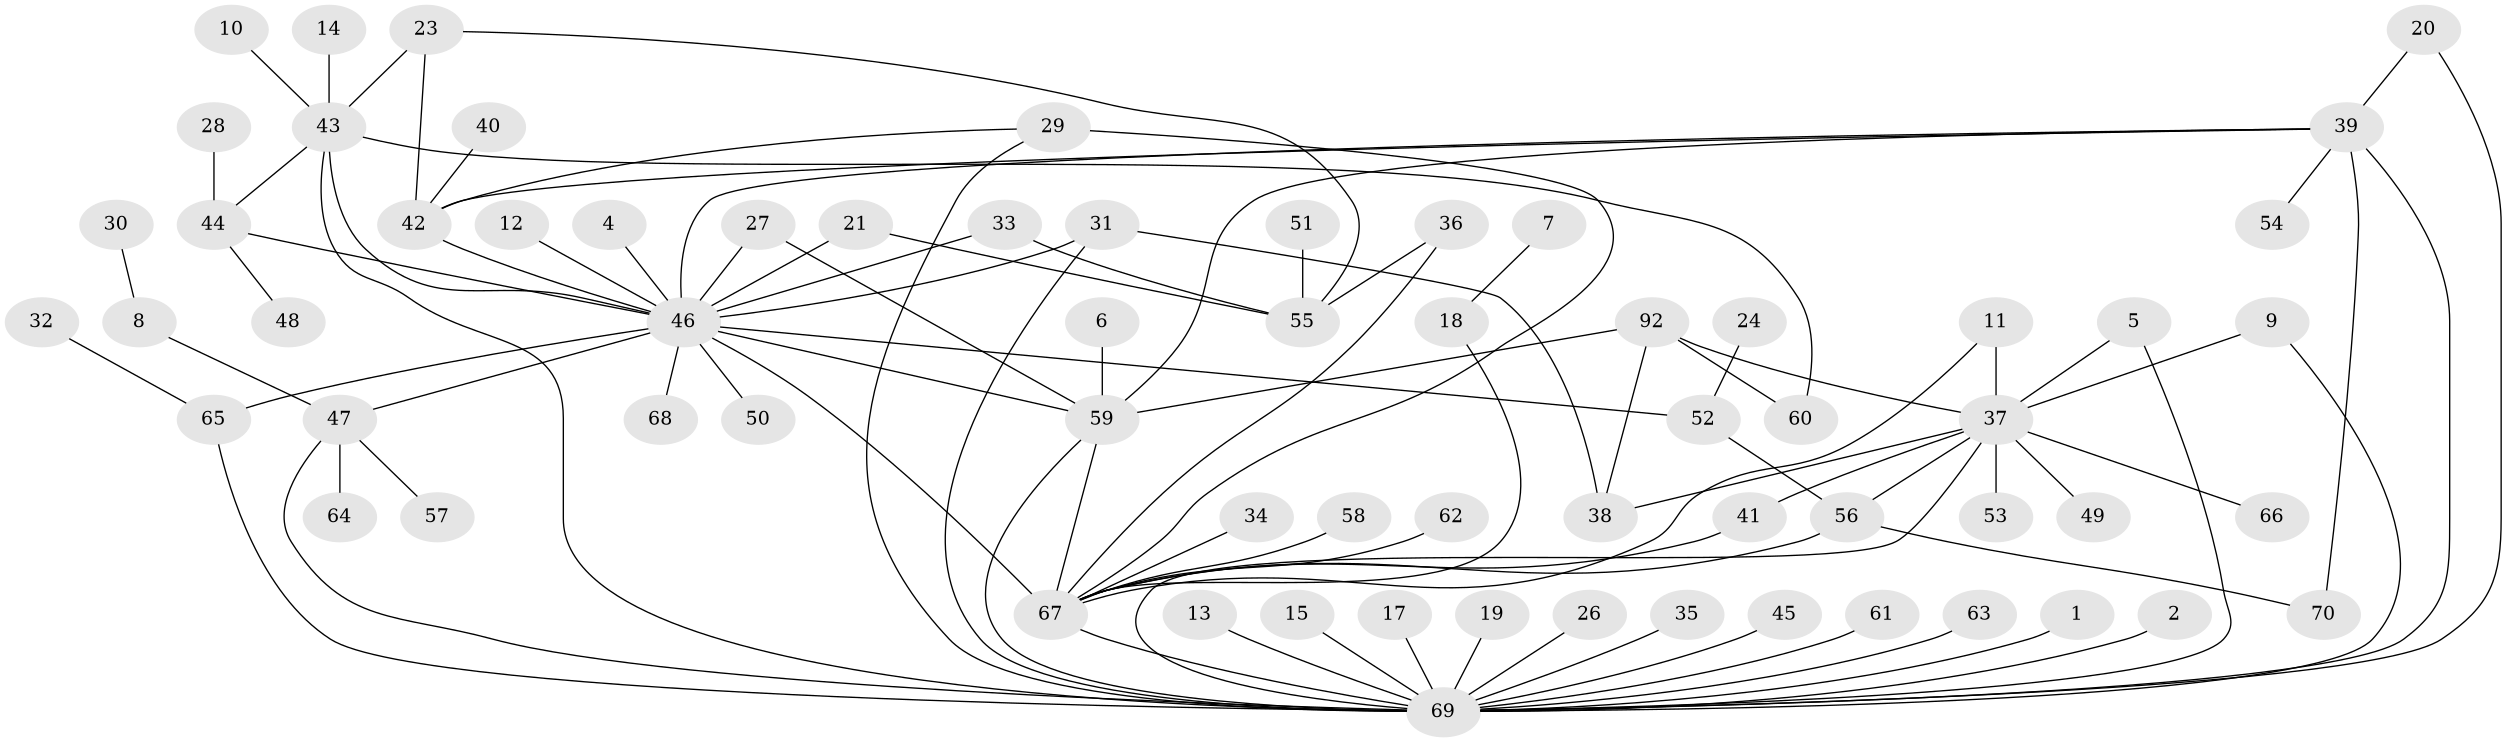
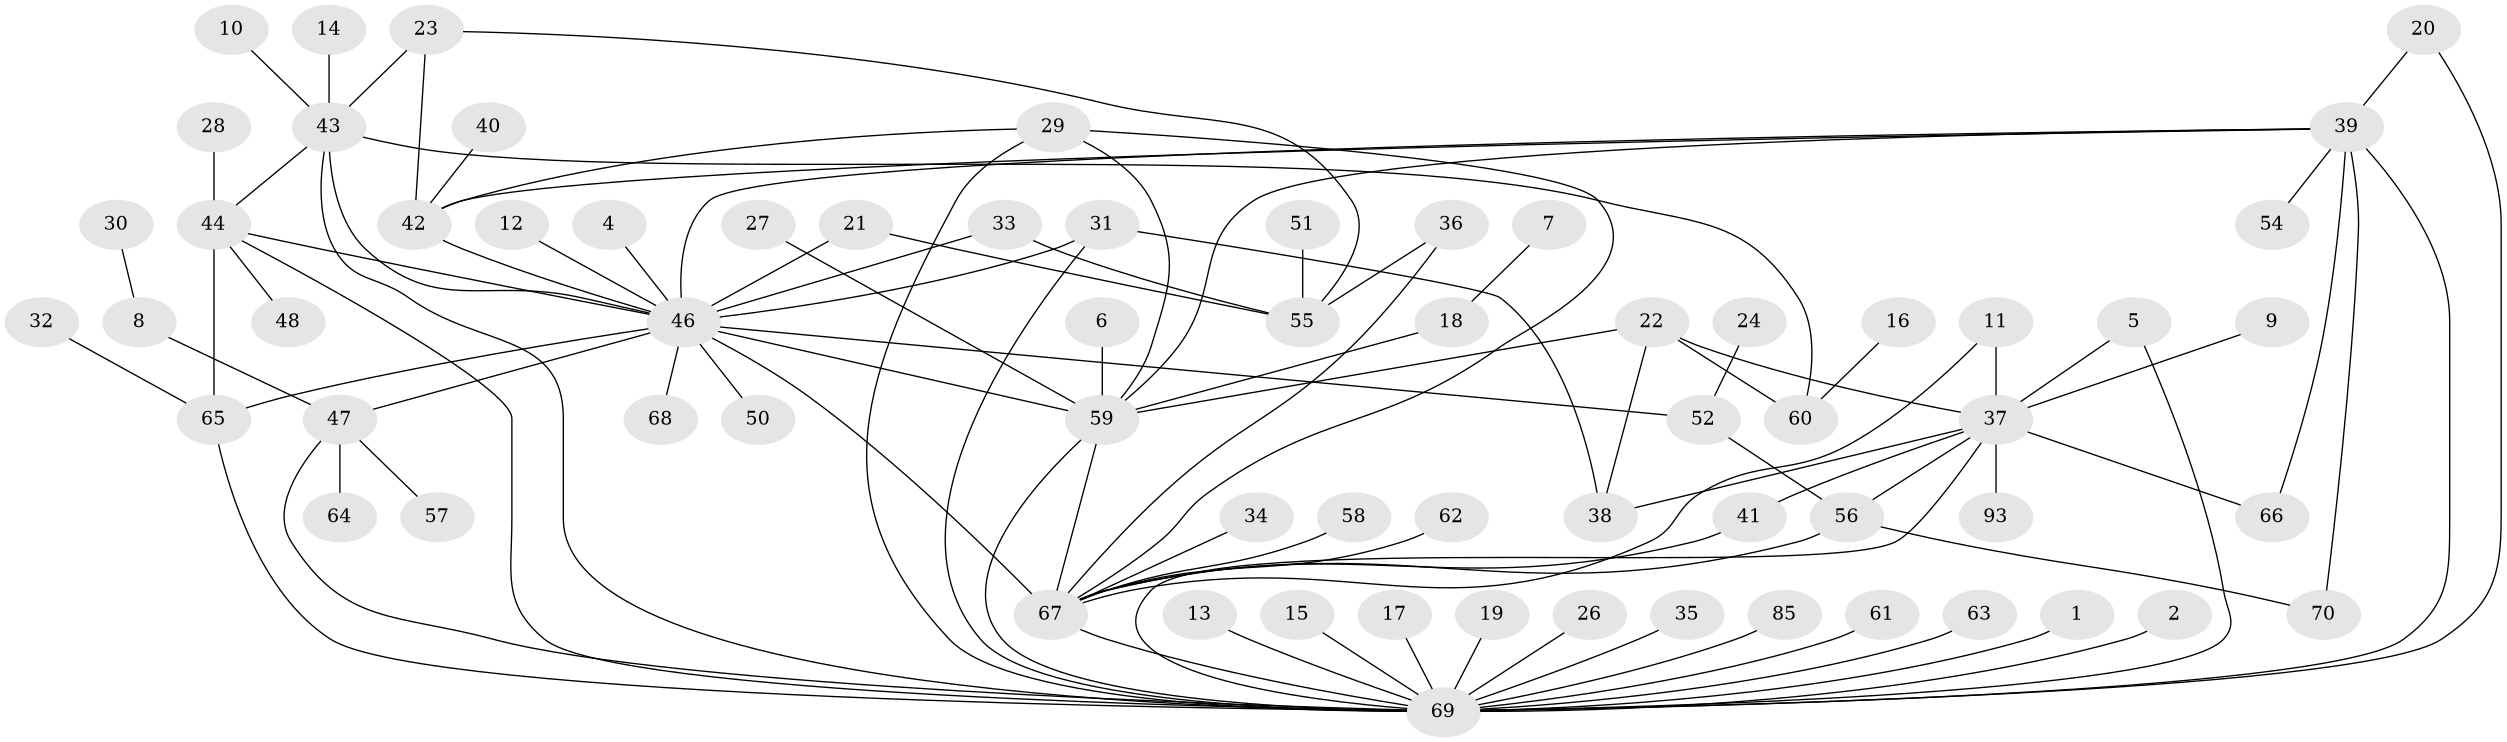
none -> (1169, 258)
(721, 274) -> none
none -> (214, 322)
(1652, 322) -> (1652, 322)
none -> (1899, 322)
none -> (2325, 325)
(1996, 517) -> (1996, 517)
(2094, 517) -> none
(1400, 577) -> (1284, 369)
(1785, 615) -> (1785, 615)
(2366, 642) -> (529, 623)
